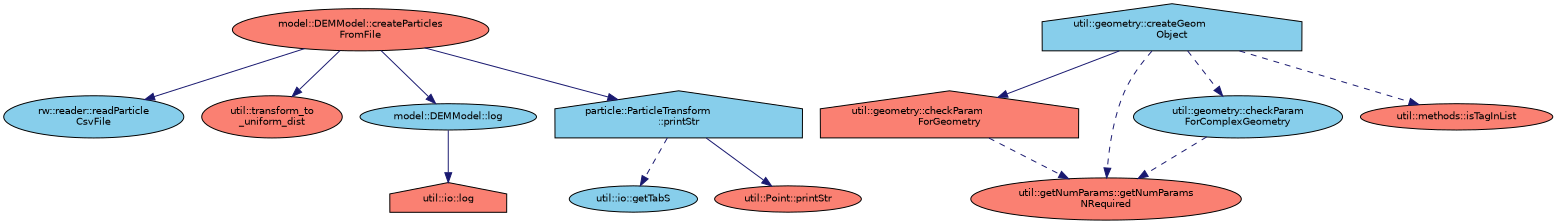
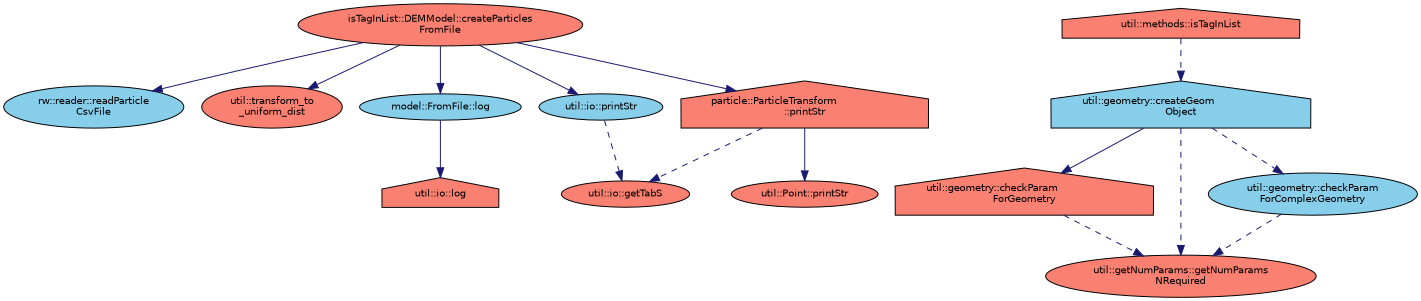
(361, 30) -> (440, 25)
(1324, 76) -> (1181, 55)
none -> (601, 107)
(448, 117) -> (440, 107)
(679, 117) -> (805, 107)
(1457, 117) -> (1181, 25)
(633, 199) -> (626, 194)
